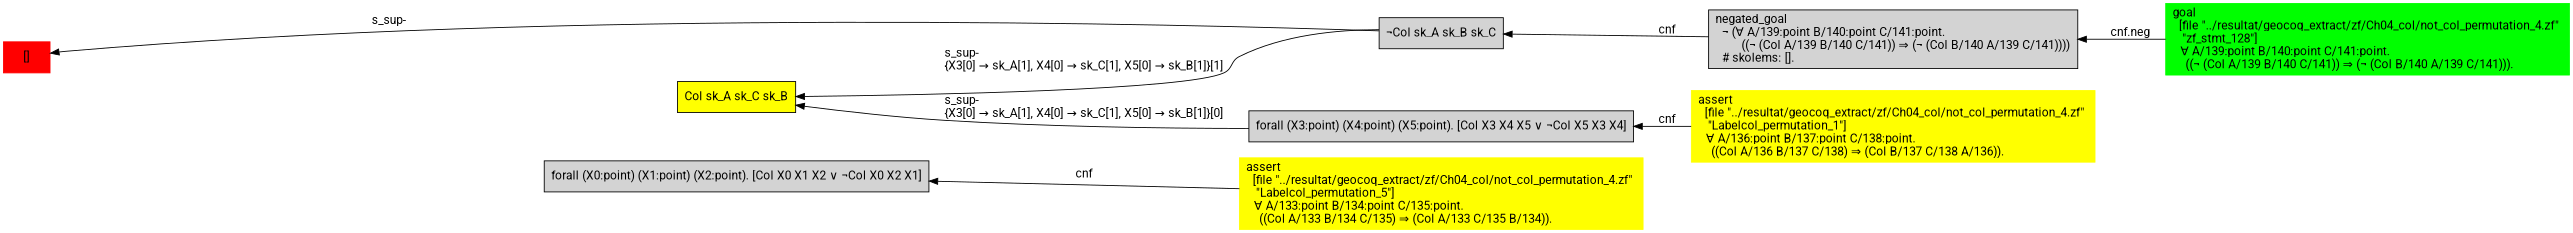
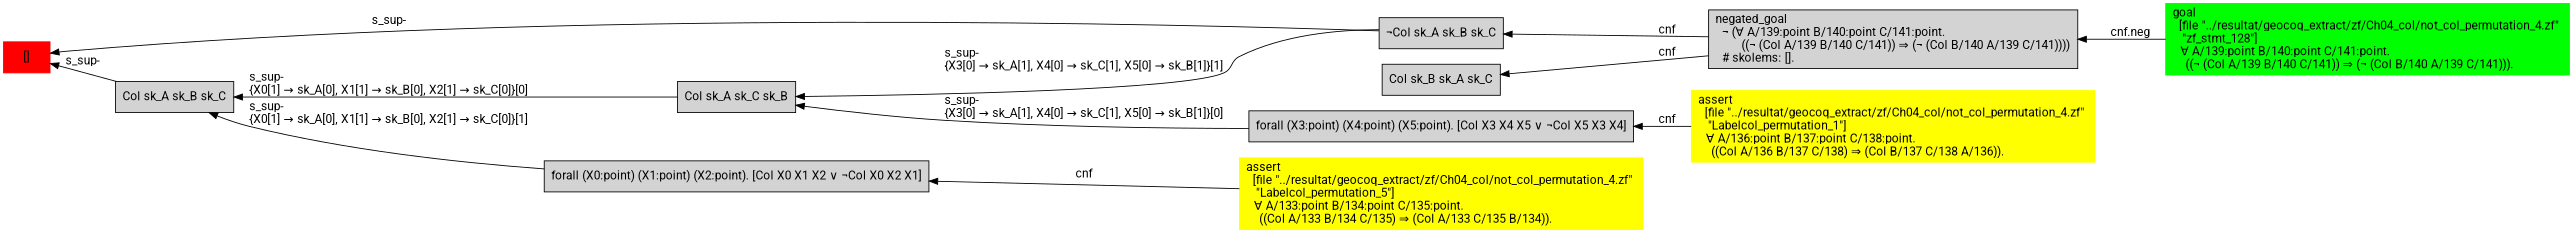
none -> (1441, 80)
none -> (175, 97)
(737, 97) -> (737, 97)
